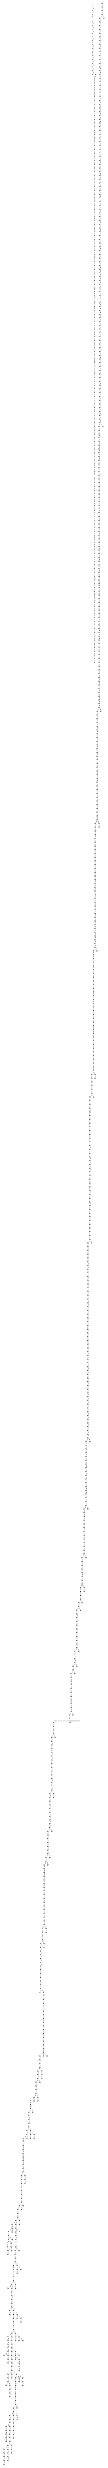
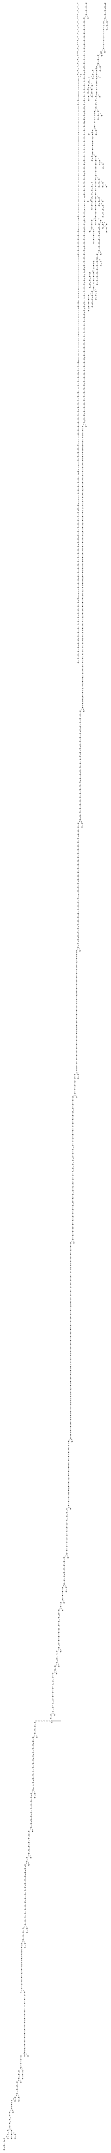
(23, 2153) -> none
